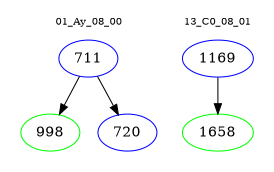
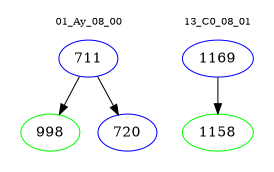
(218, 133) -> (218, 133)
